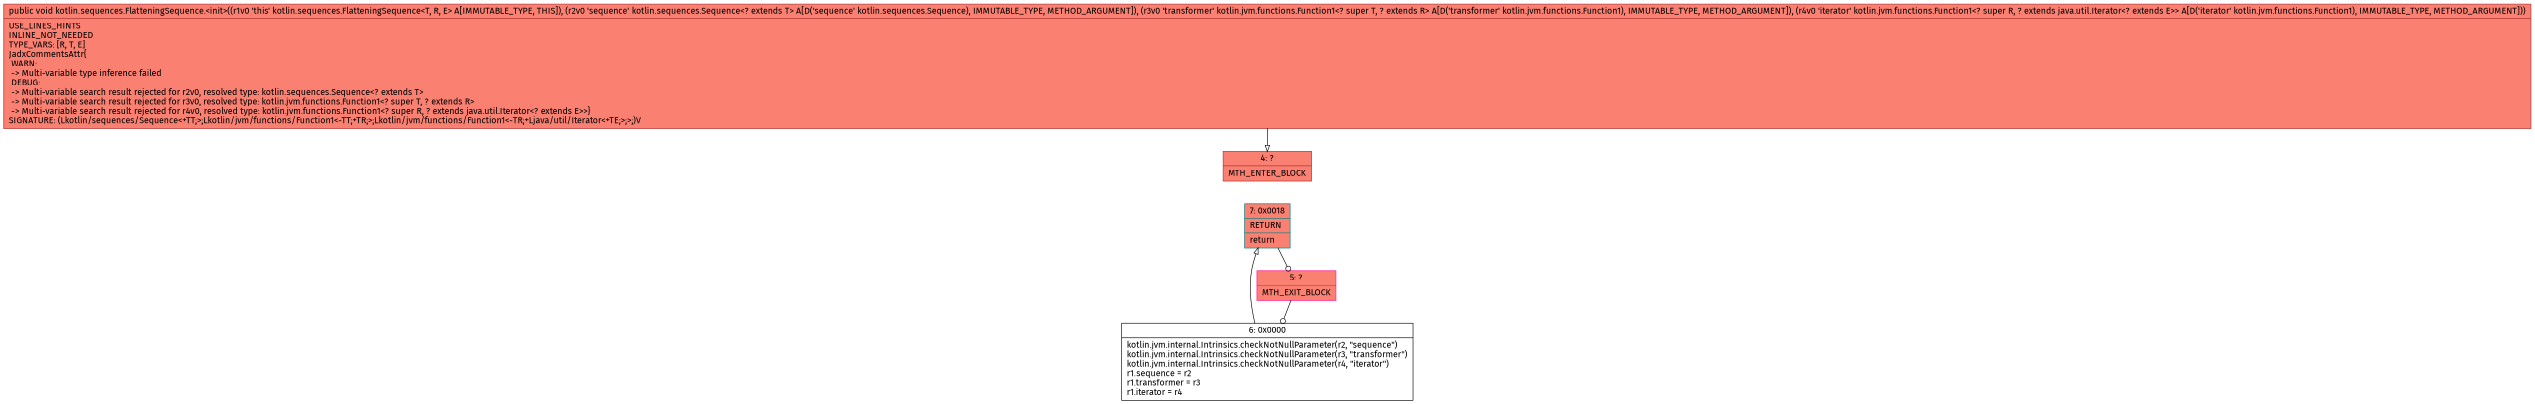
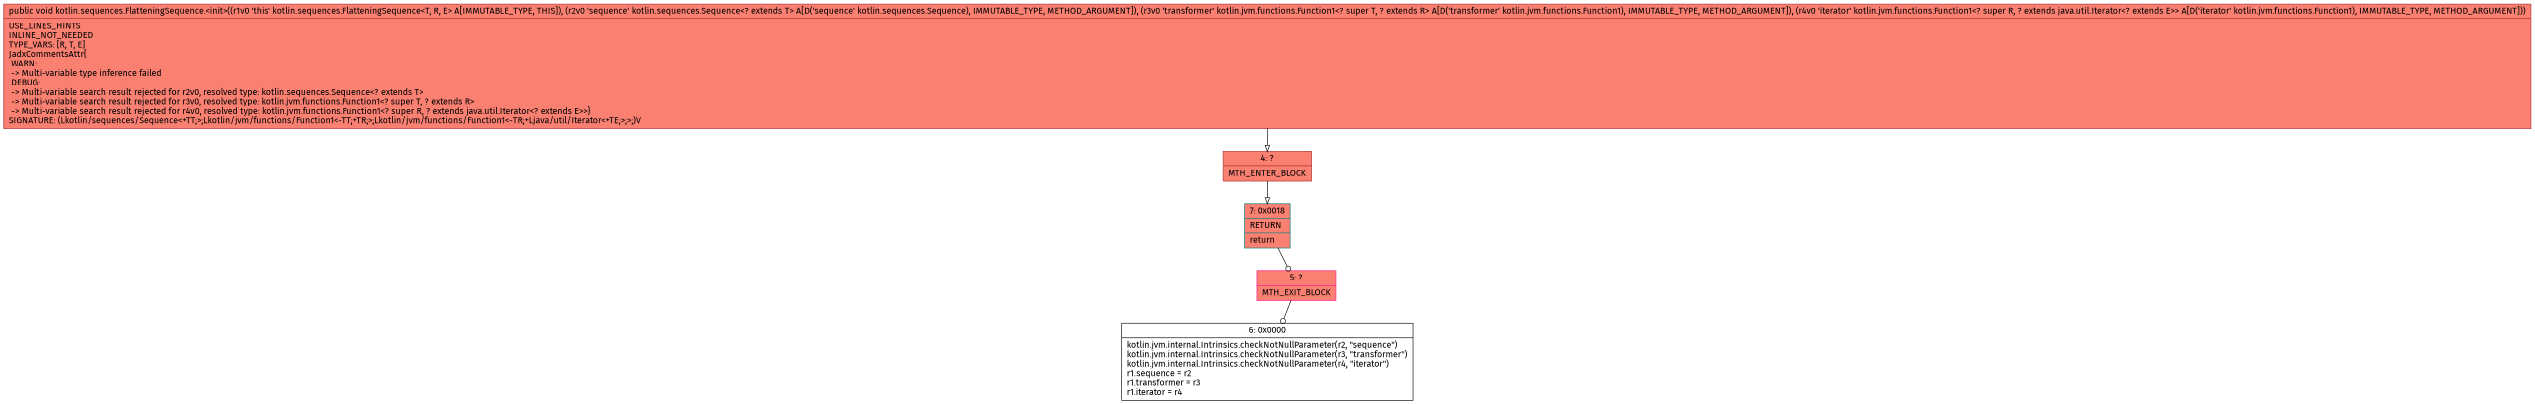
(1250, 288) -> (1267, 189)
